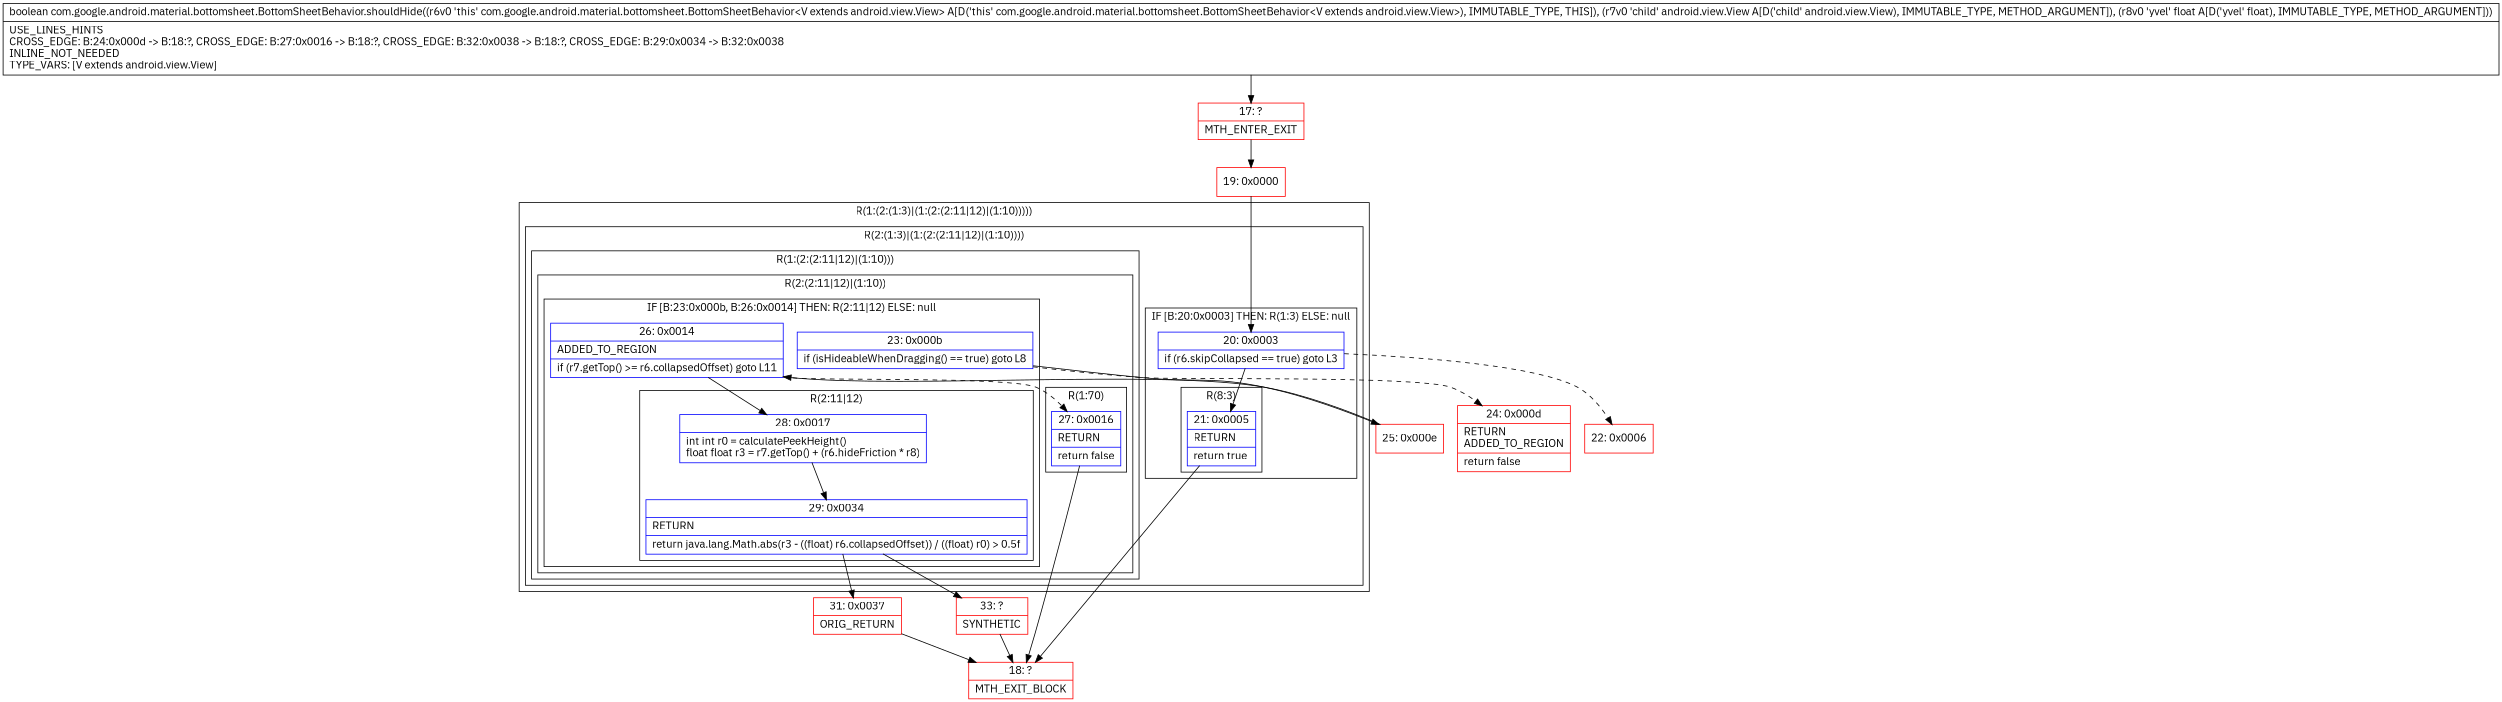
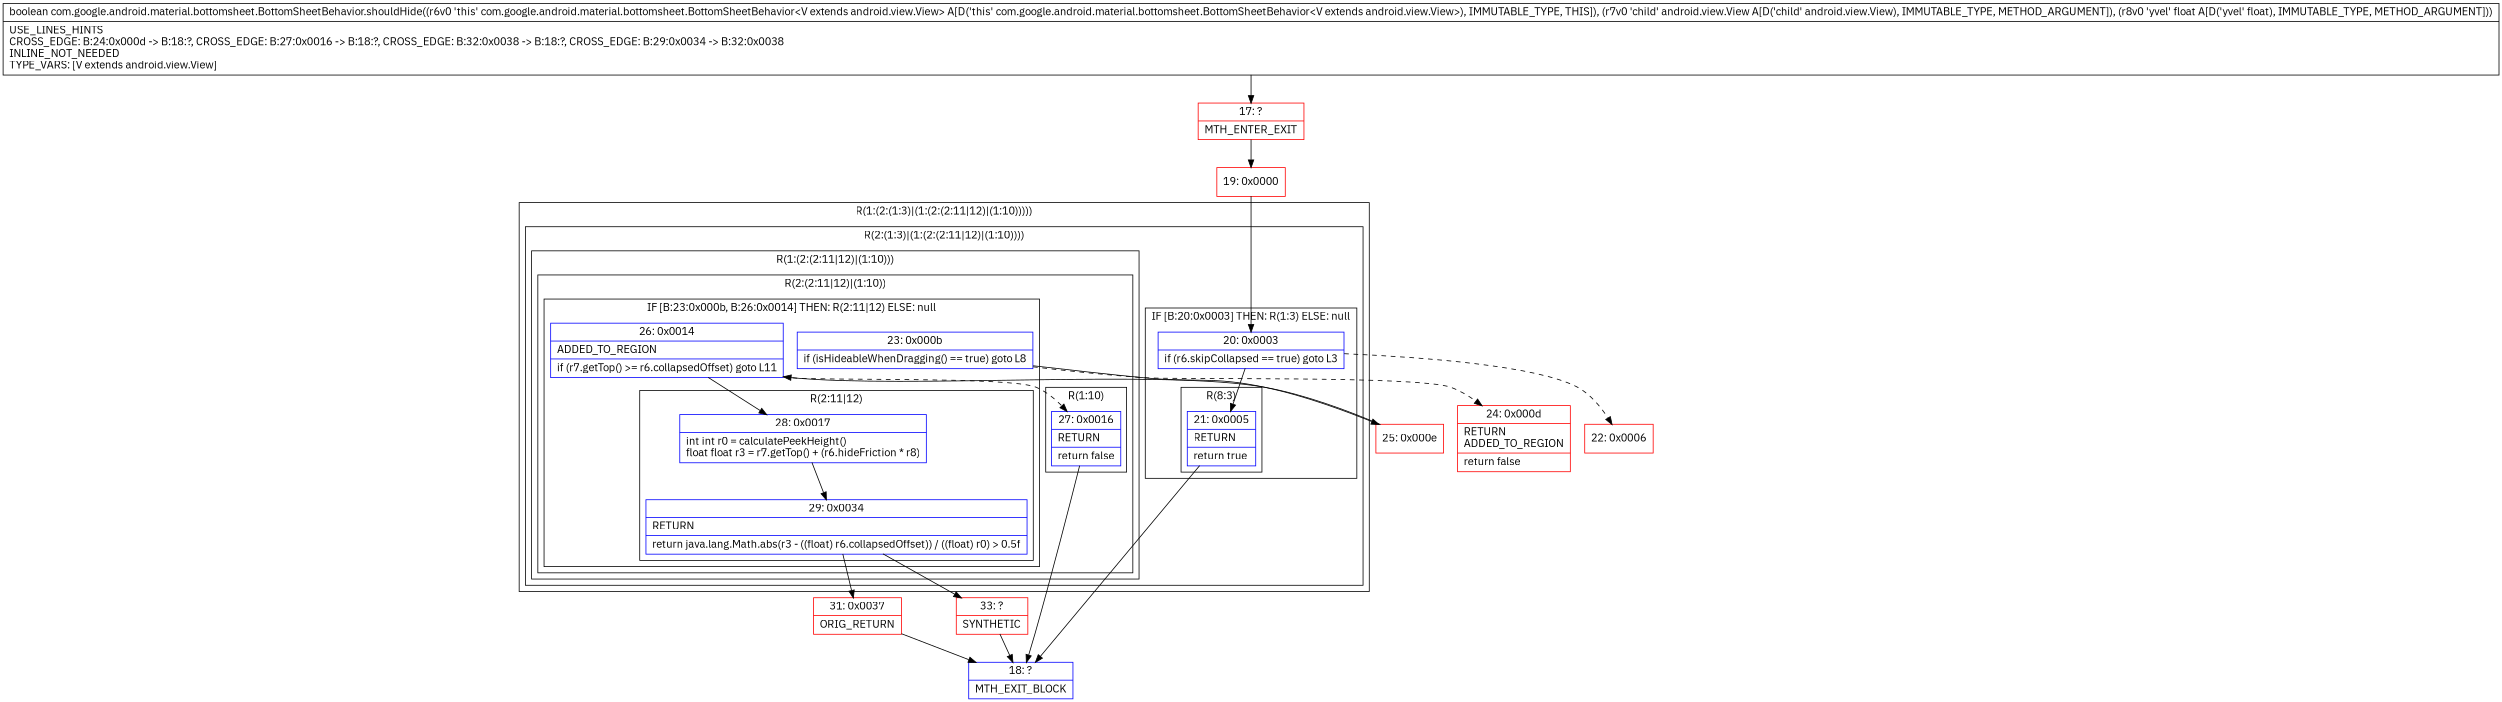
(1086, 396) -> (1086, 396)
(1021, 681) -> (1021, 681)
